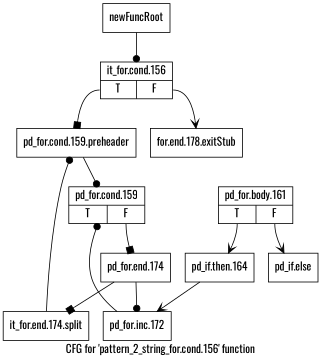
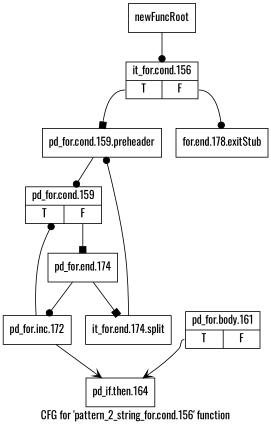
(189, 101) -> (215, 102)
(293, 268) -> none
(182, 294) -> (75, 359)
